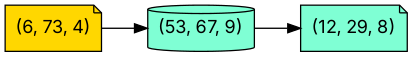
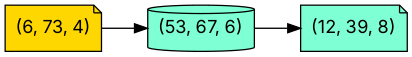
(201, 28) -> (201, 28)
(354, 28) -> (354, 28)
